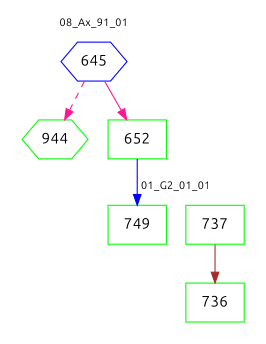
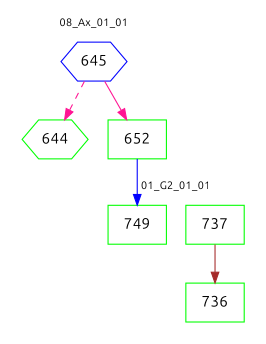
(94, 23) -> (94, 23)
(55, 139) -> (55, 139)
